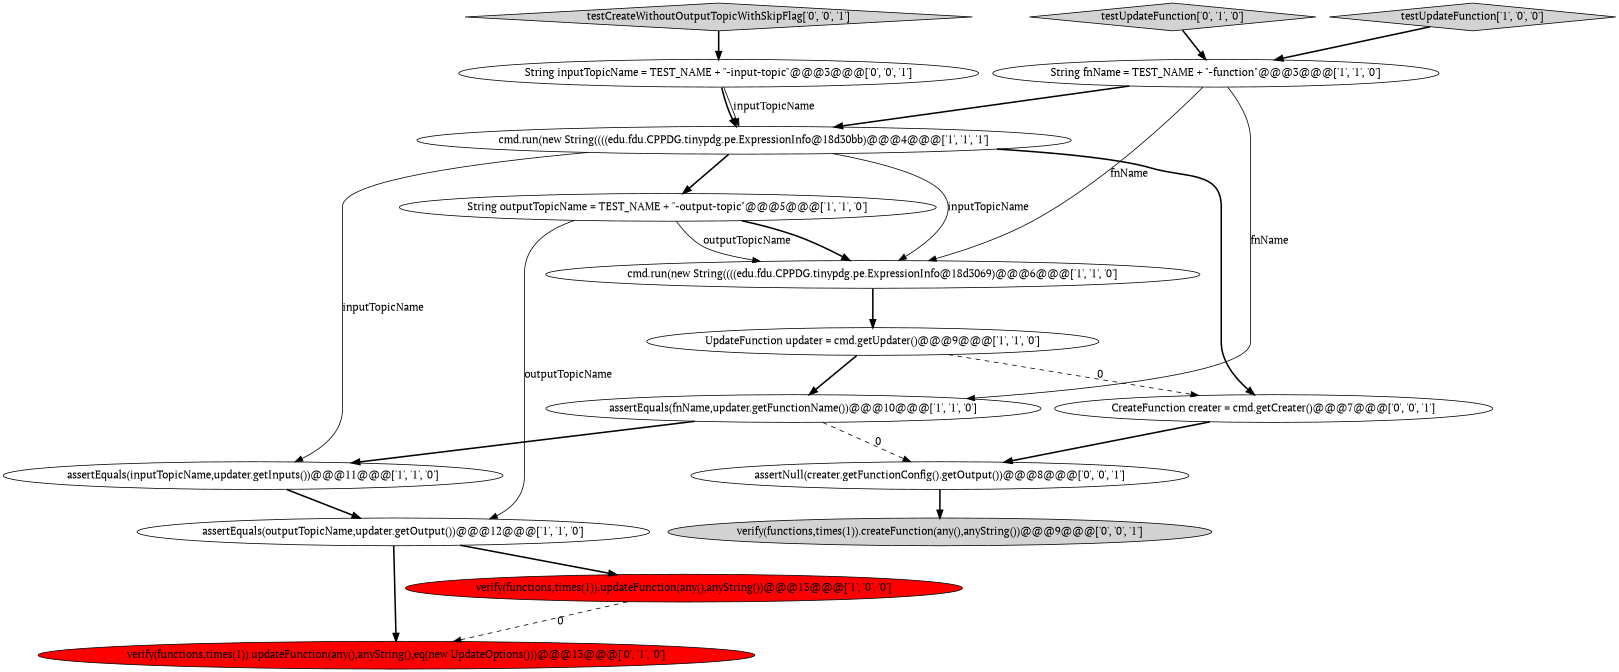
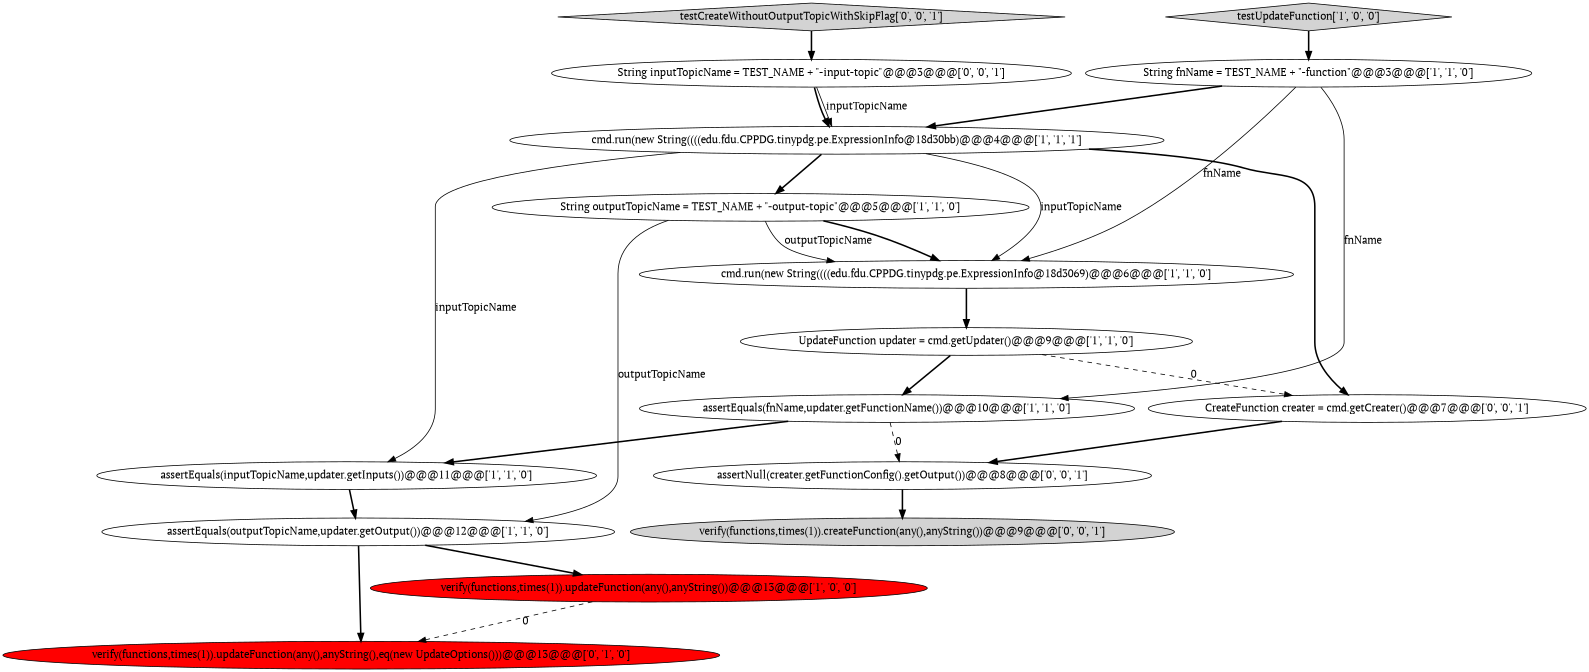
(1173, 17) -> none
